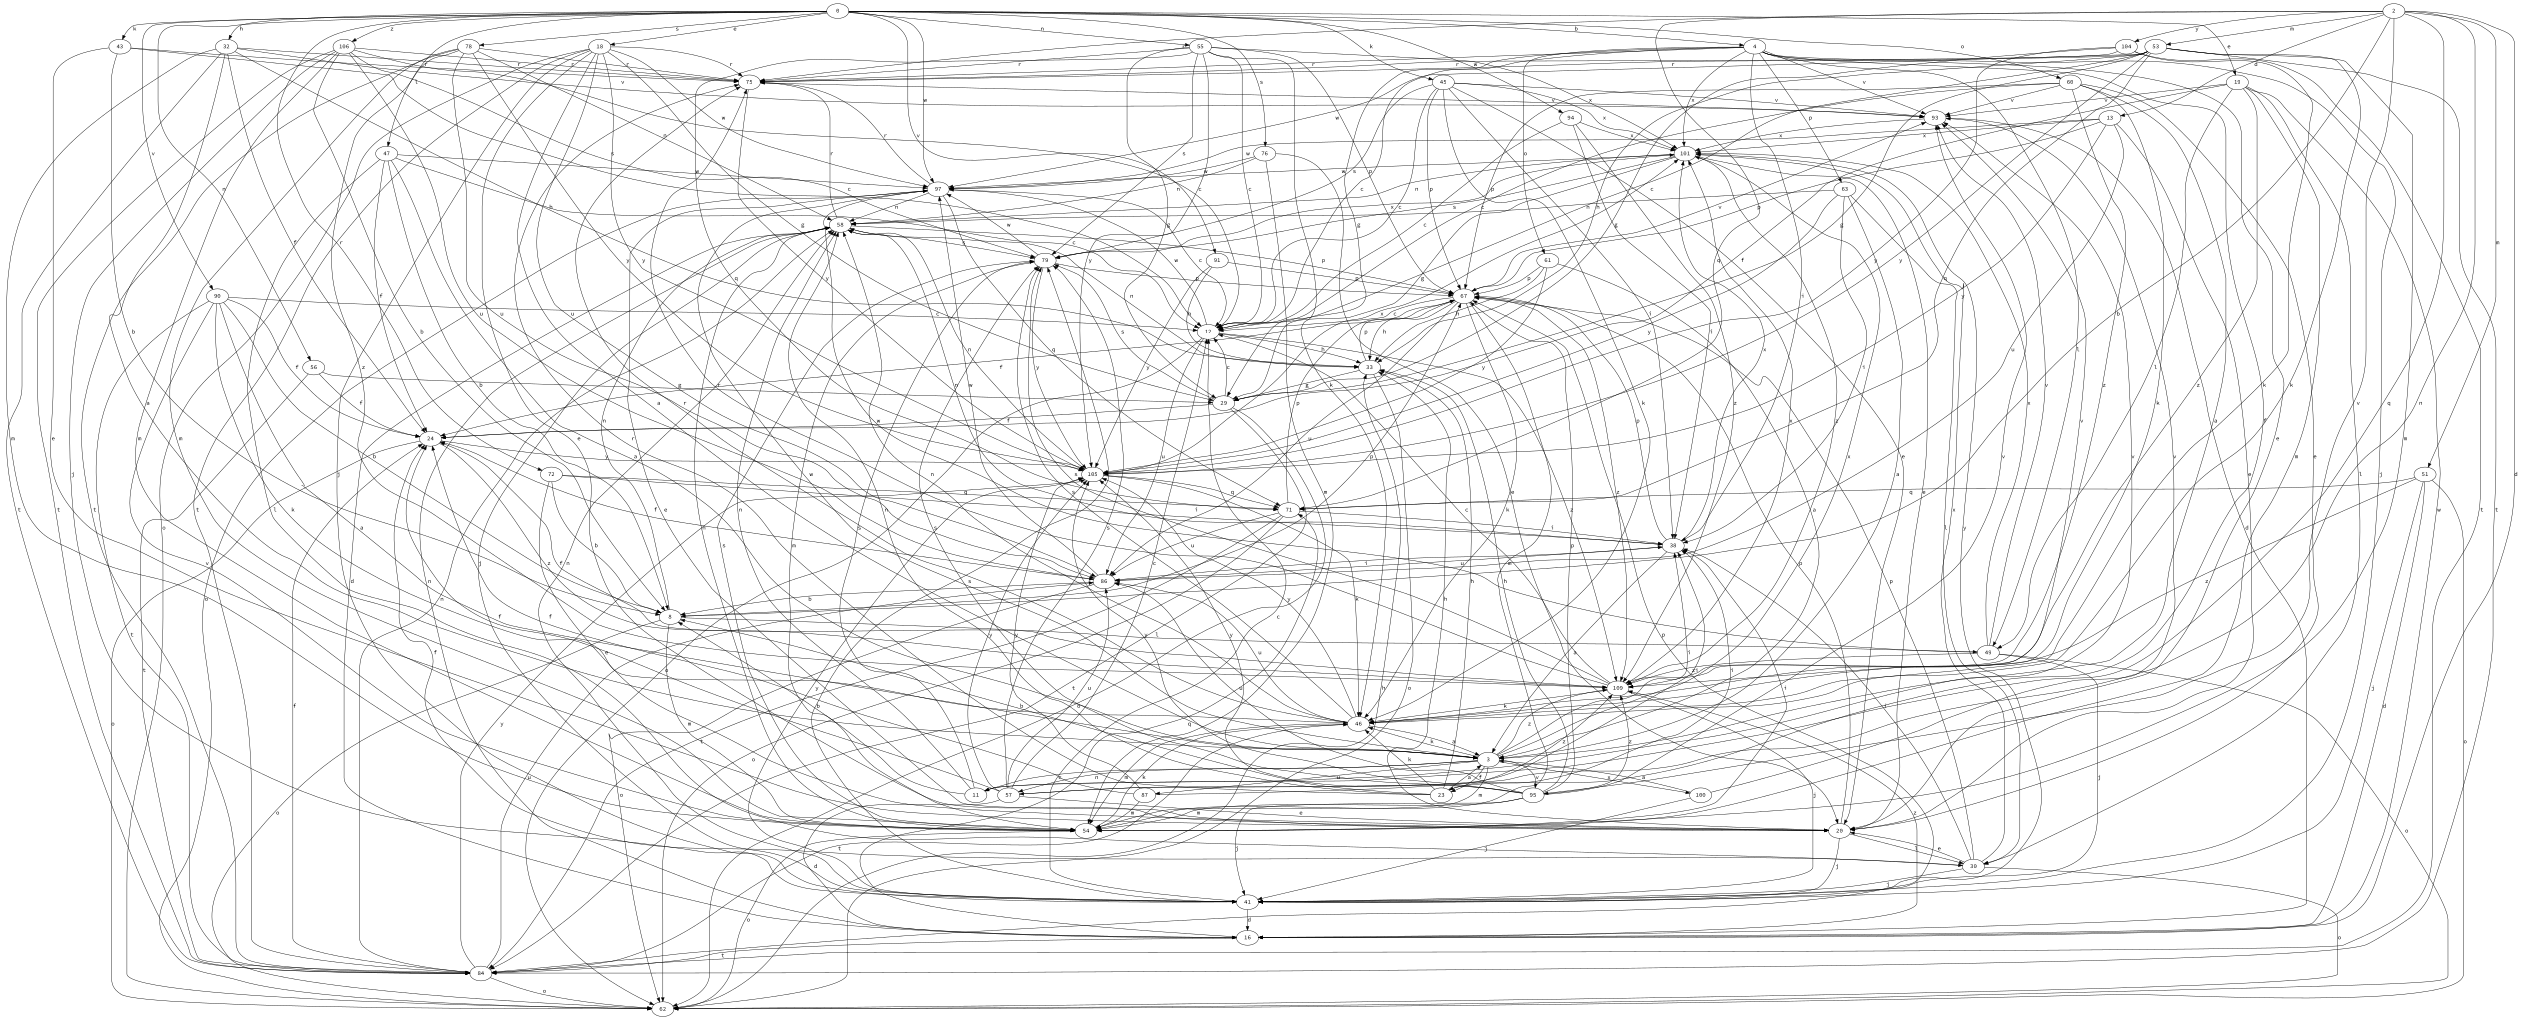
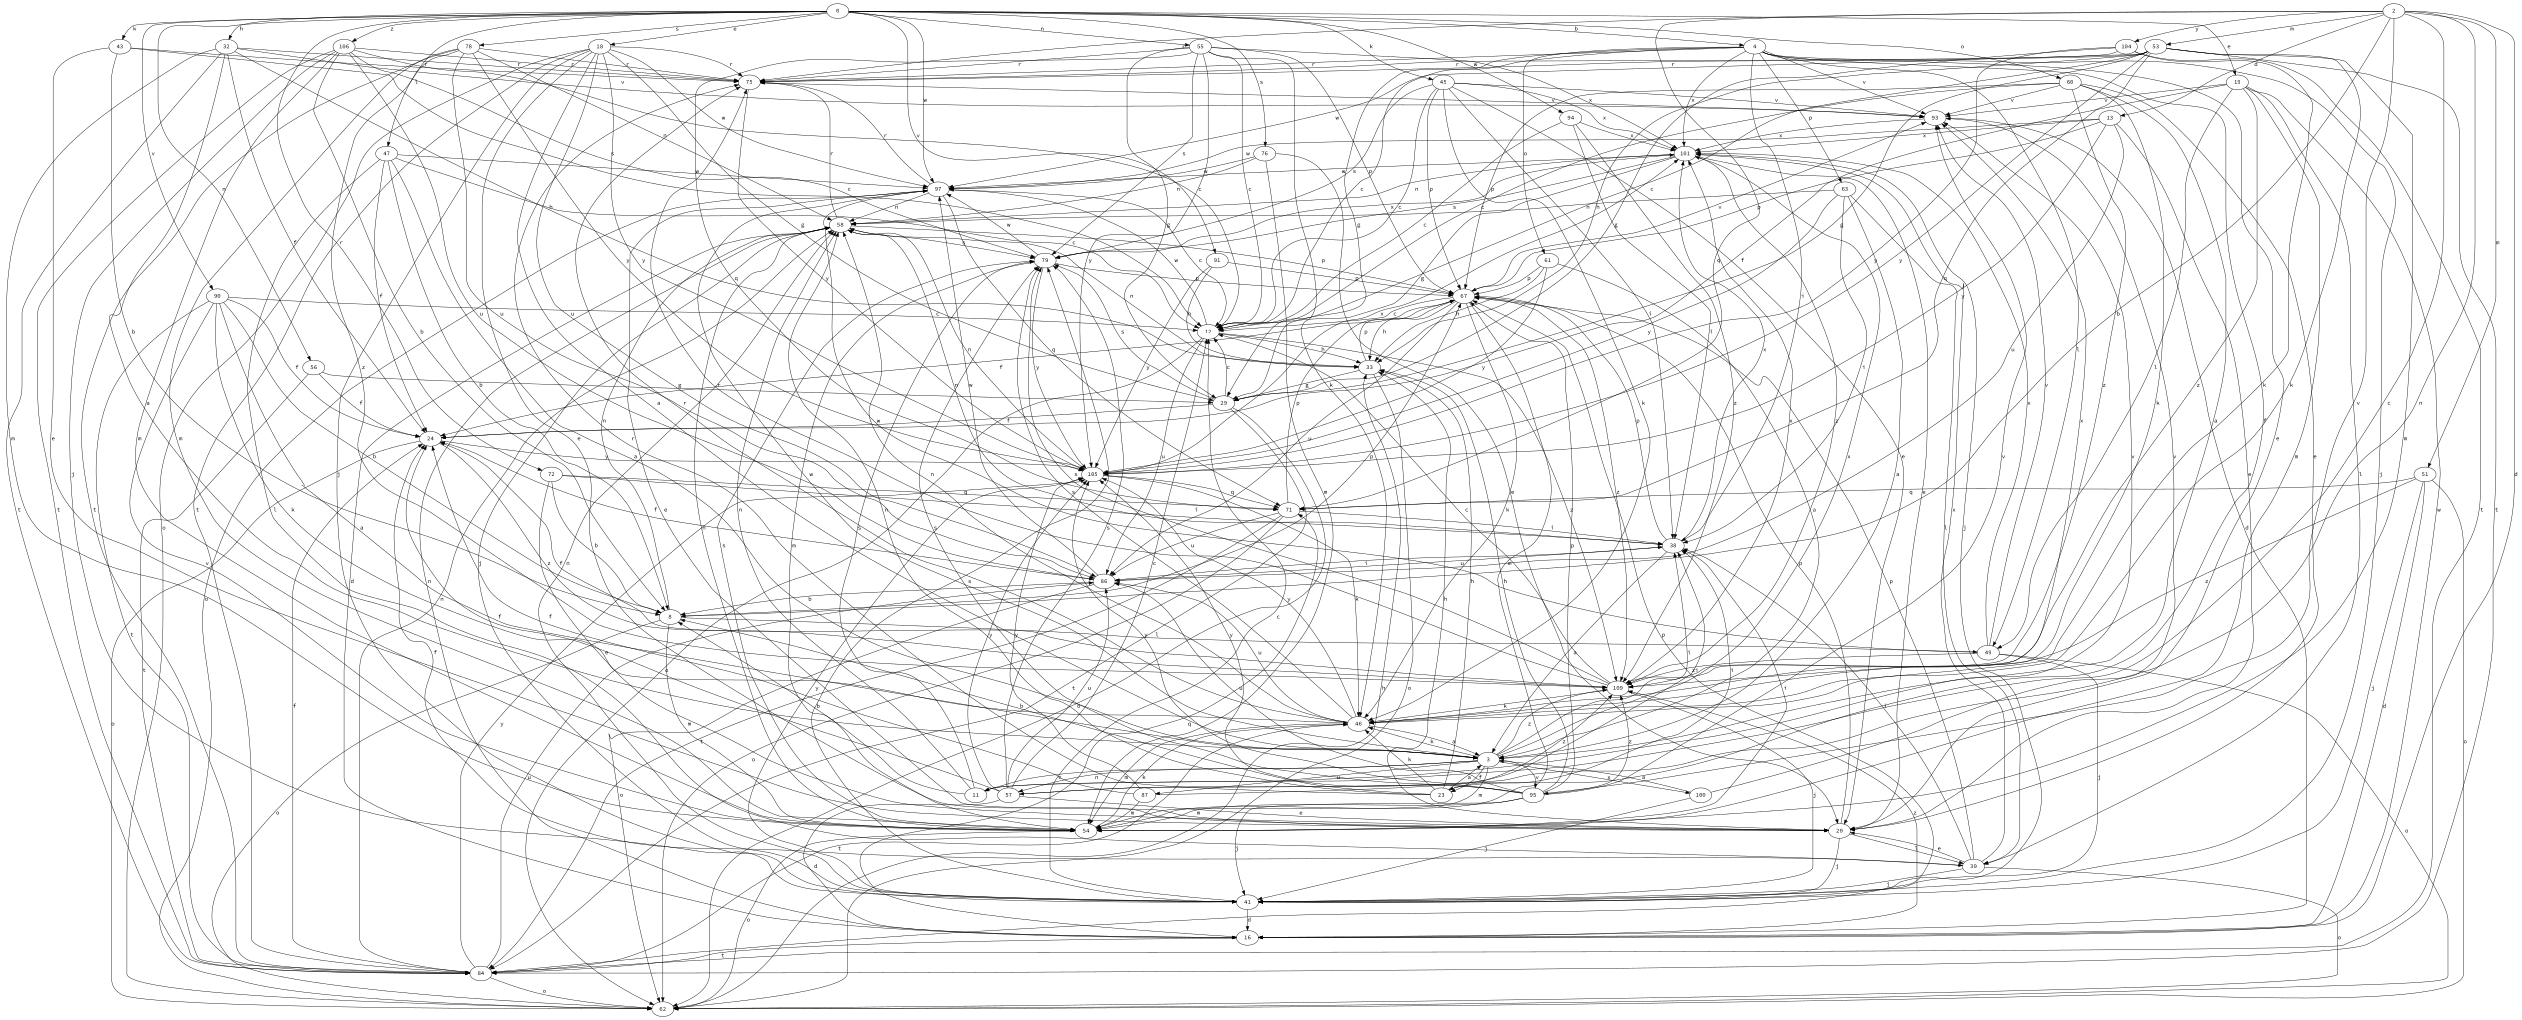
(2389, 403) -> (2389, 403)
(2082, 421) -> (2082, 421)
(1965, 528) -> (1965, 528)
